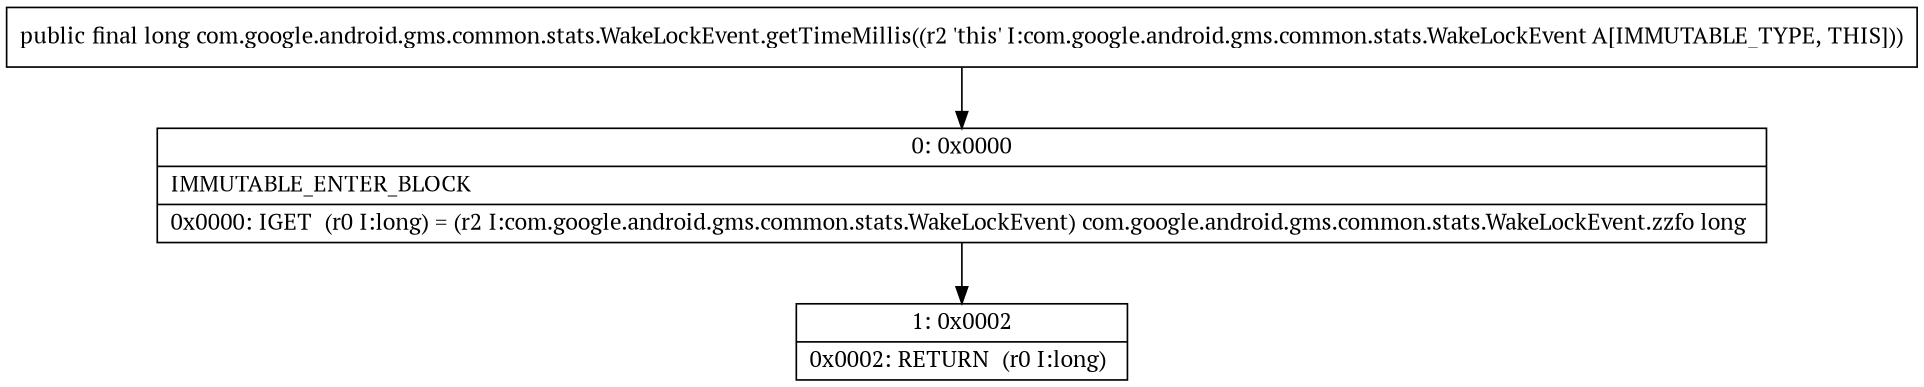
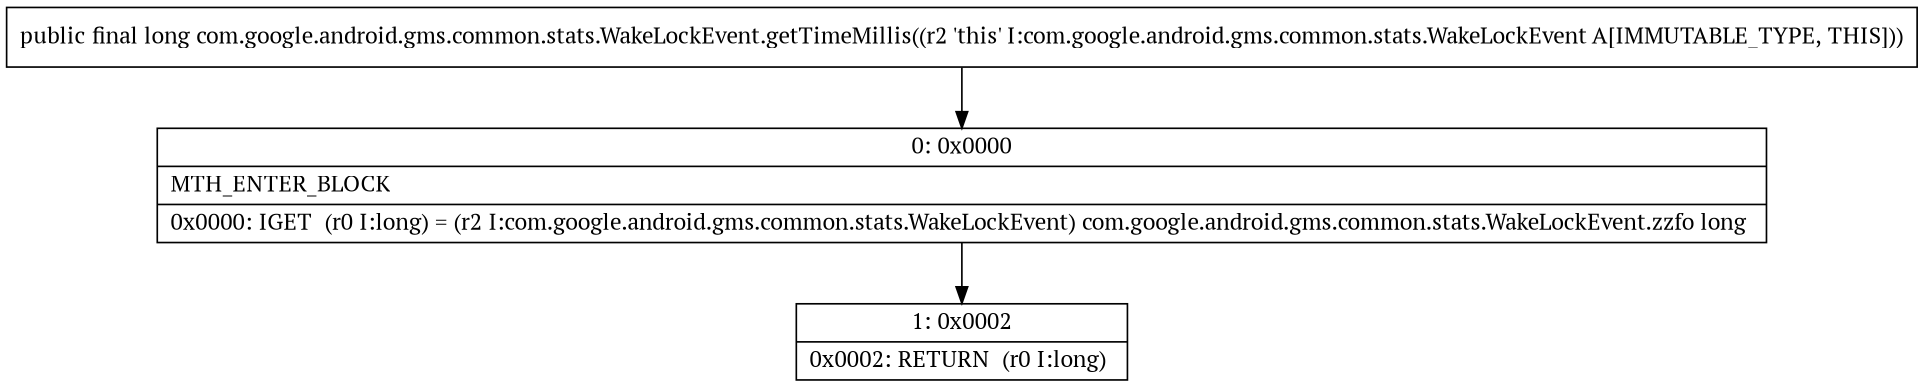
(321, 185) -> (281, 185)
